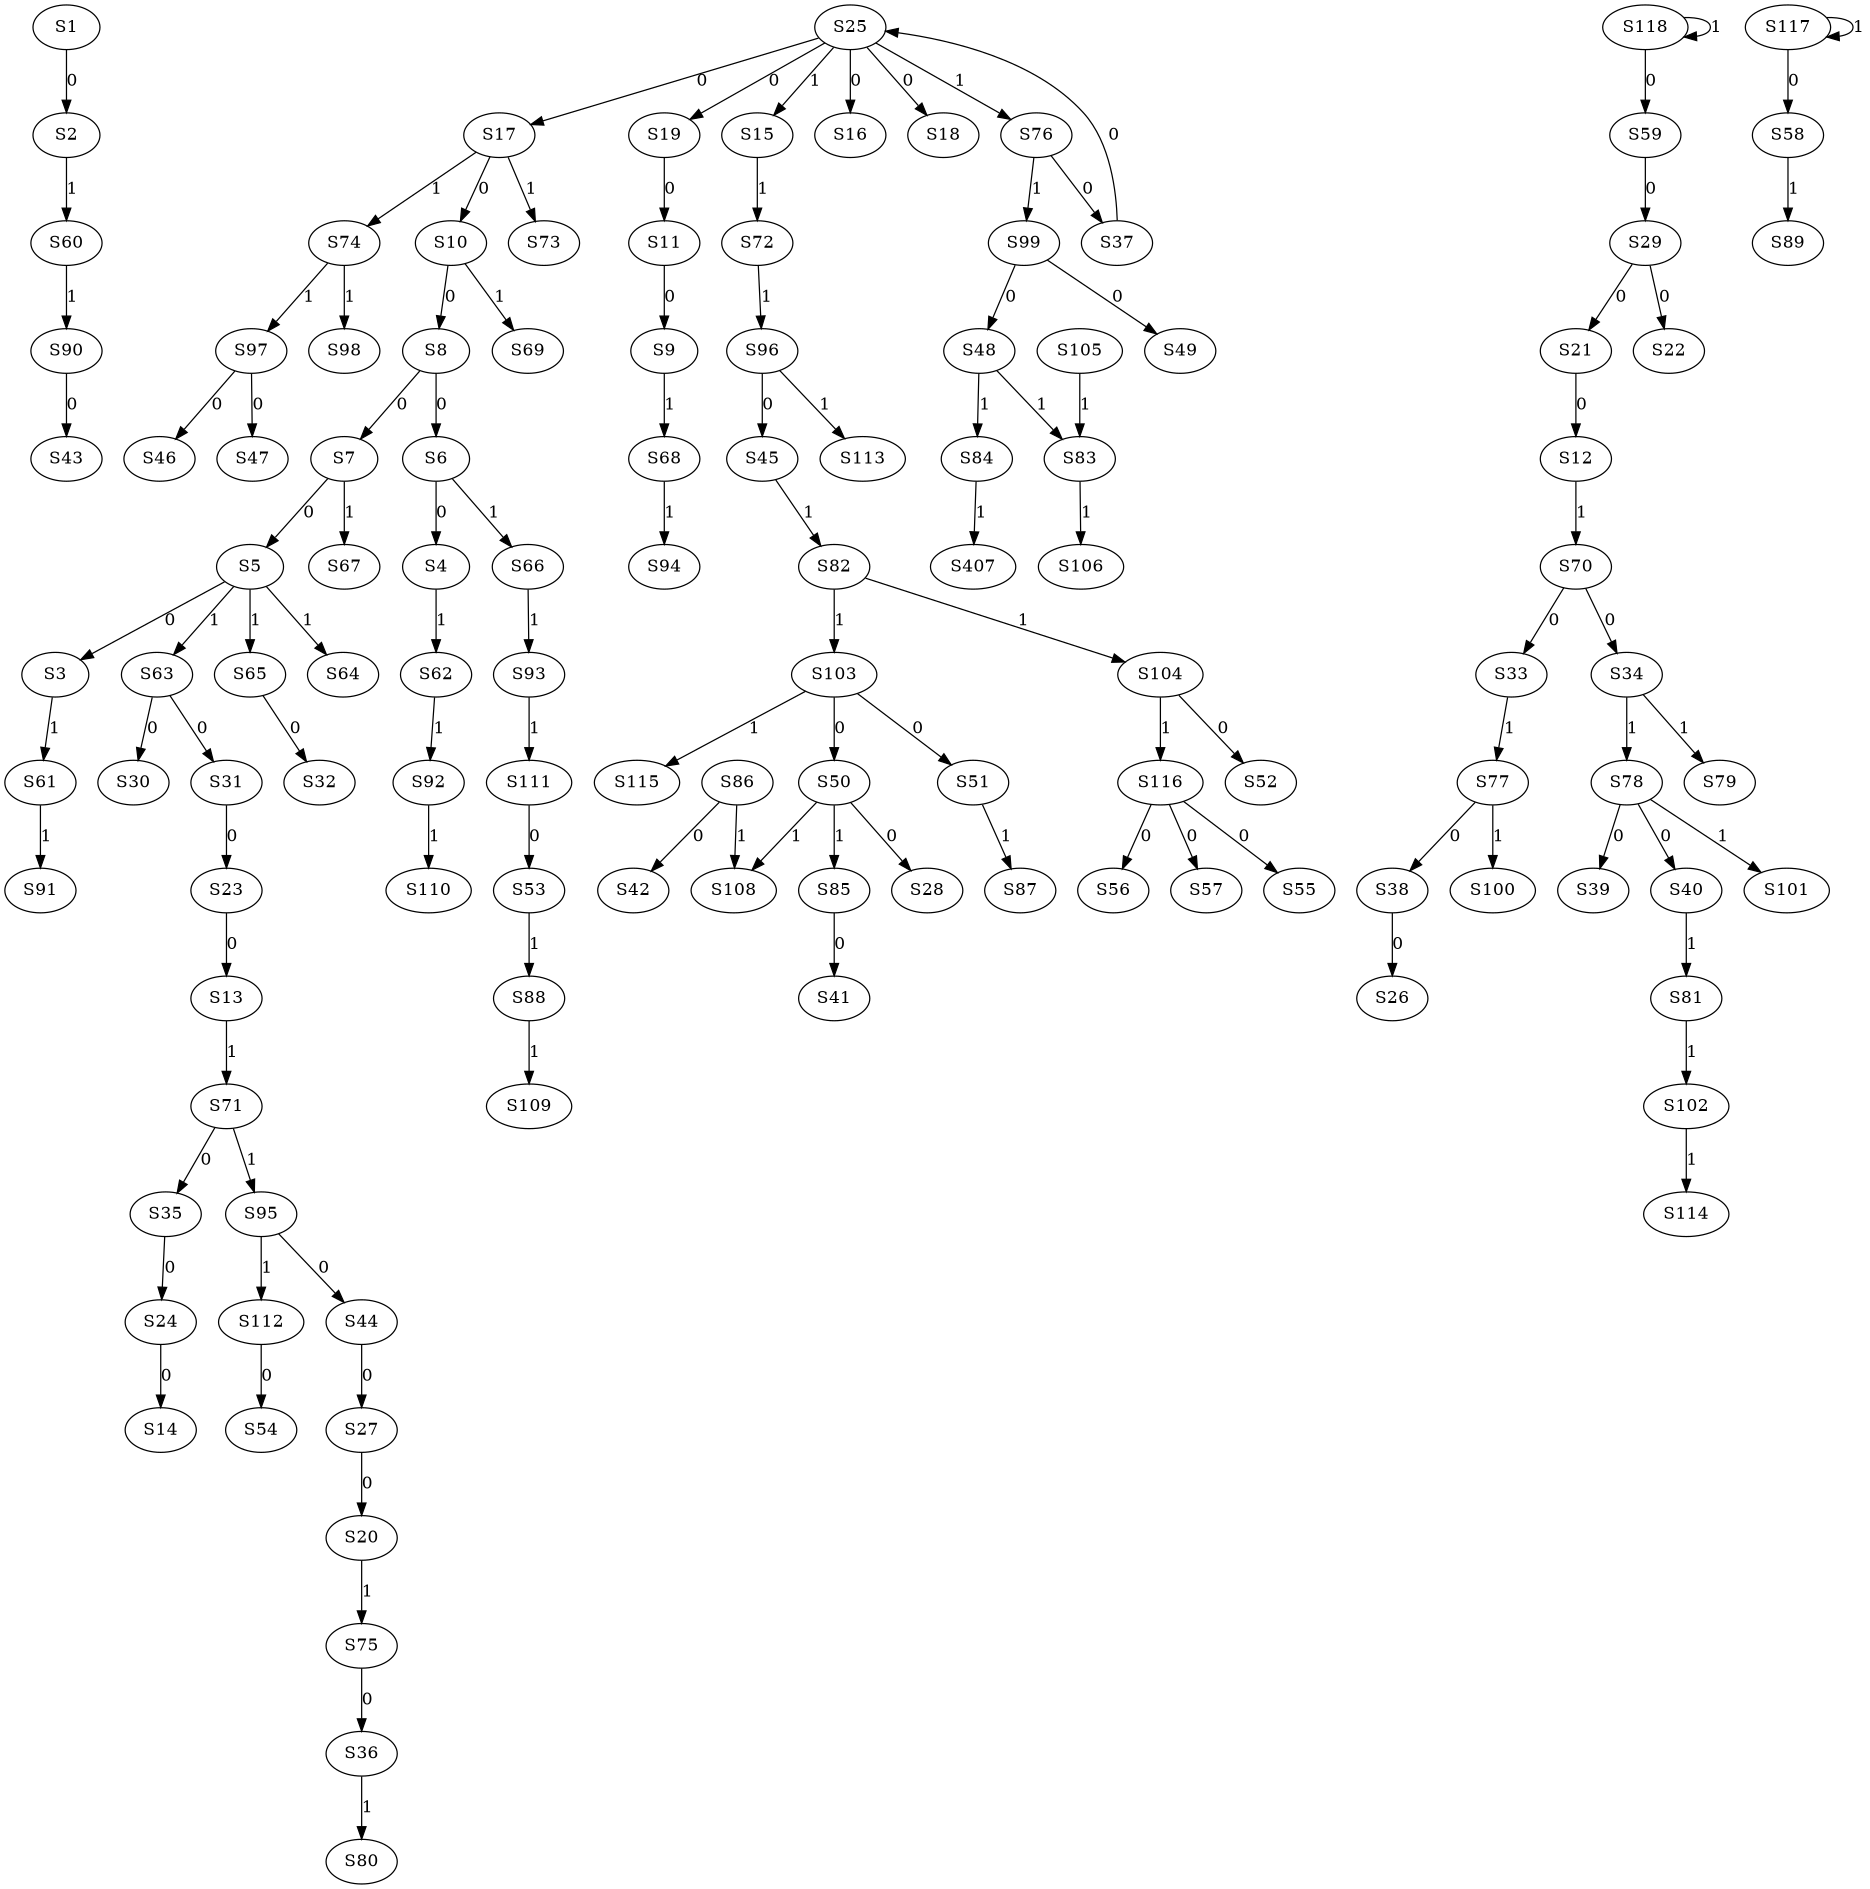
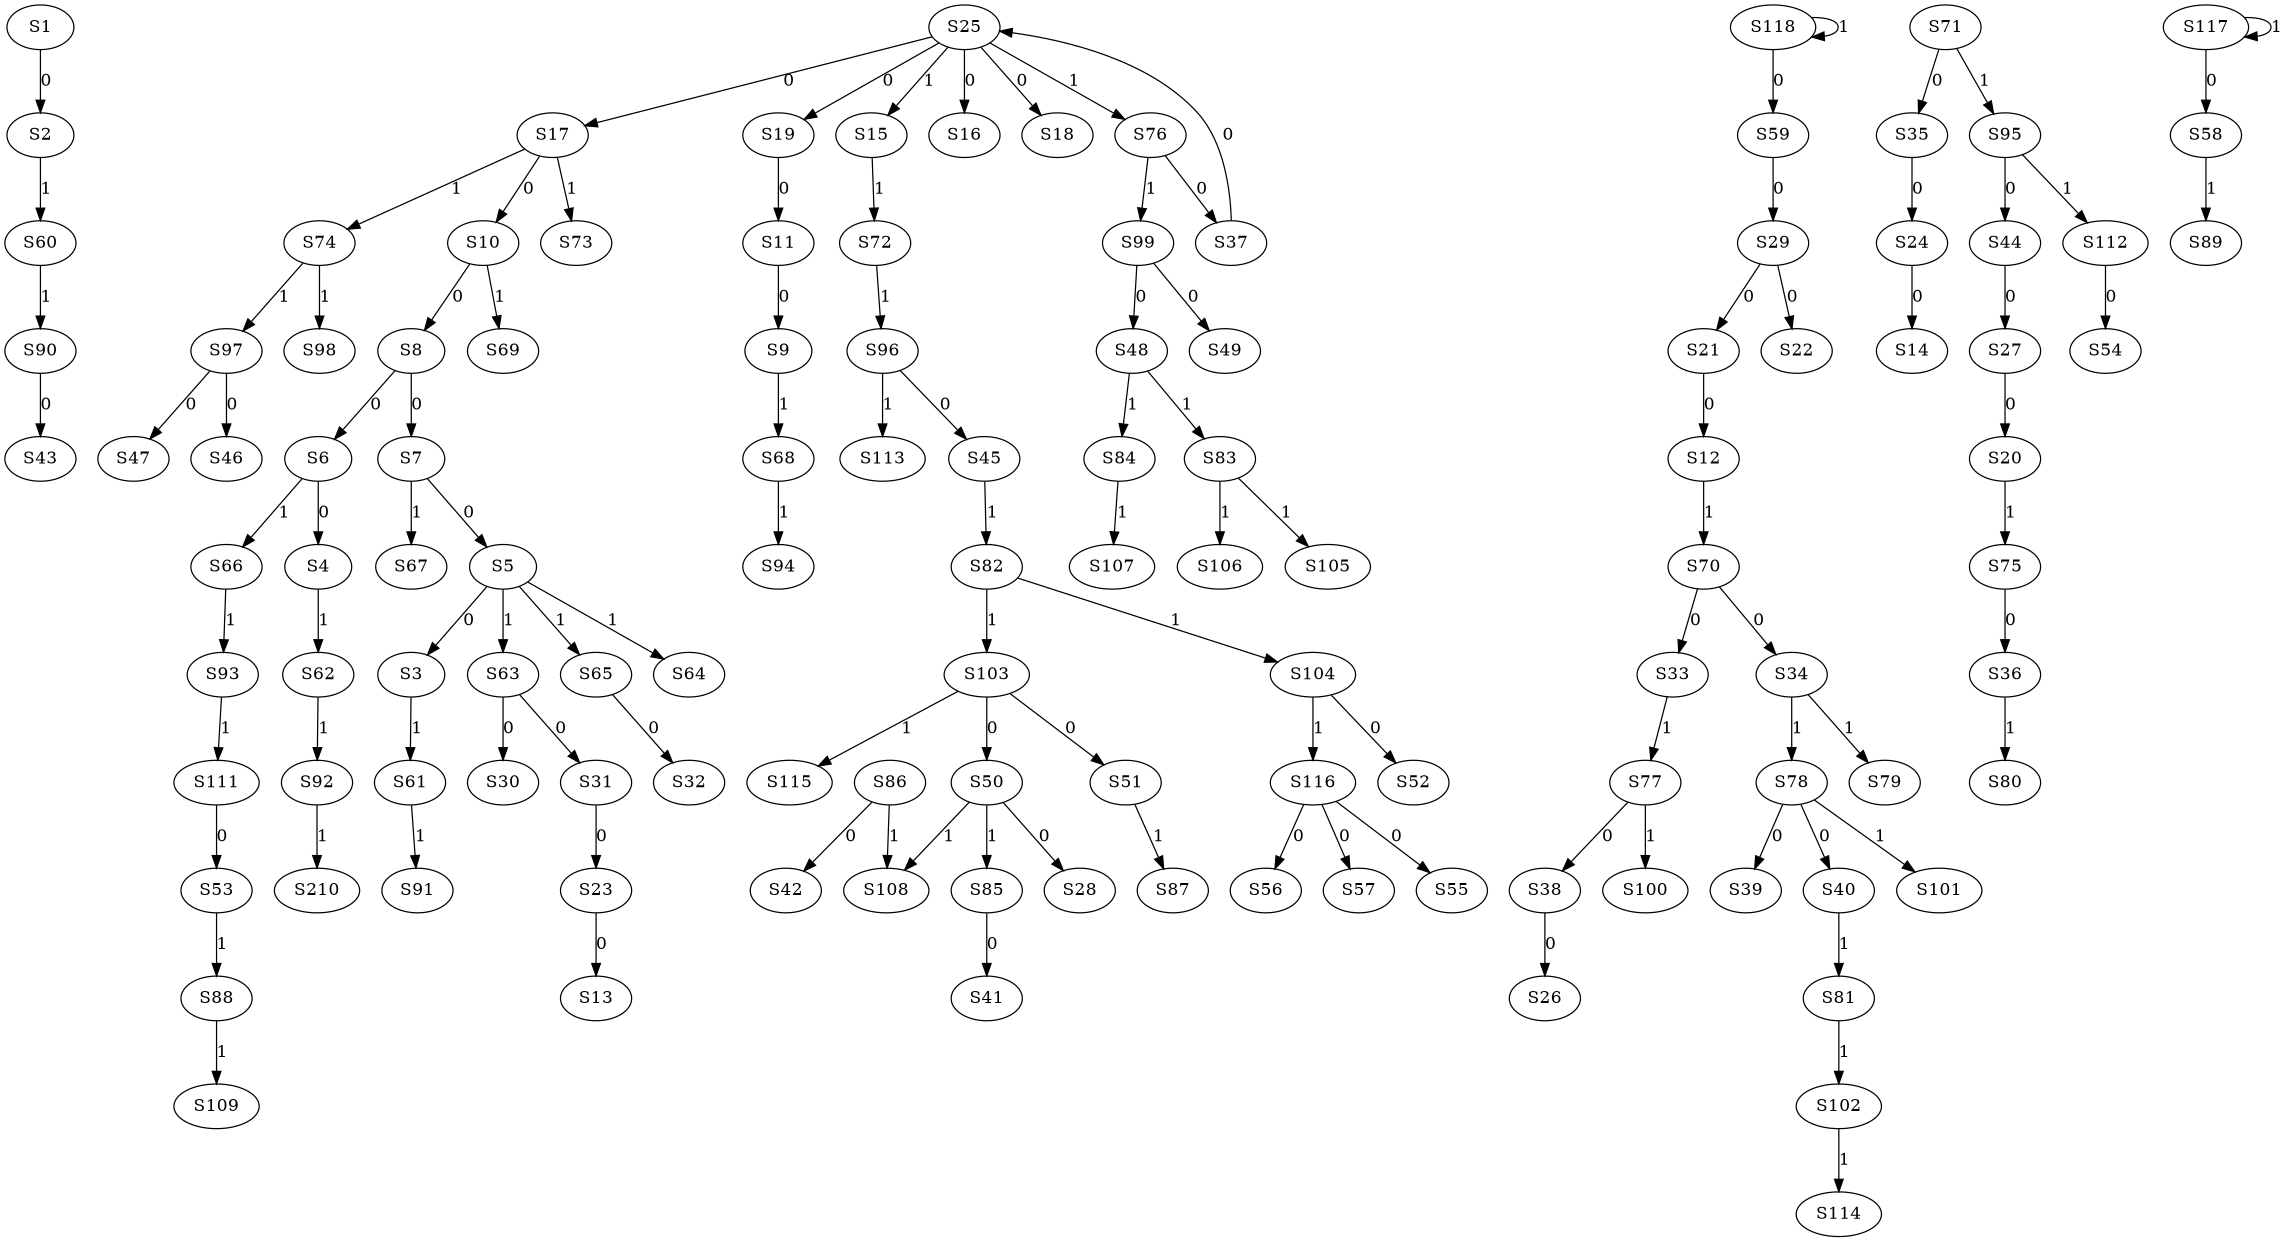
(1080, 399) -> (1269, 508)
(973, 567) -> (1112, 567)
(429, 891) -> (317, 891)
(226, 1046) -> none
